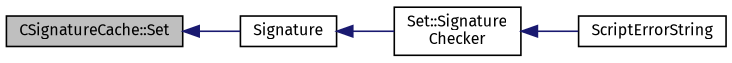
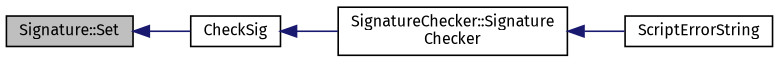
(95, 31) -> (70, 31)
(288, 31) -> (236, 31)
(458, 31) -> (453, 31)
